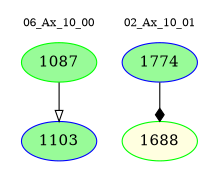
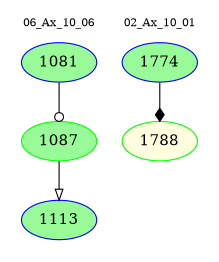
(59, 24) -> (59, 24)
none -> (59, 62)
(59, 141) -> (59, 220)
(160, 141) -> (160, 141)
